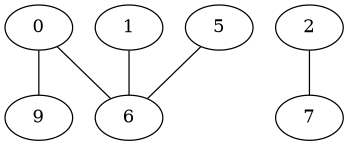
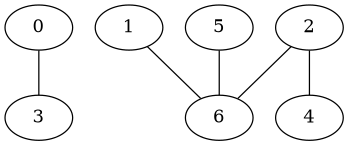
(84, 73) -> (264, 73)
(39, 118) -> (39, 118)
(309, 118) -> (309, 118)
